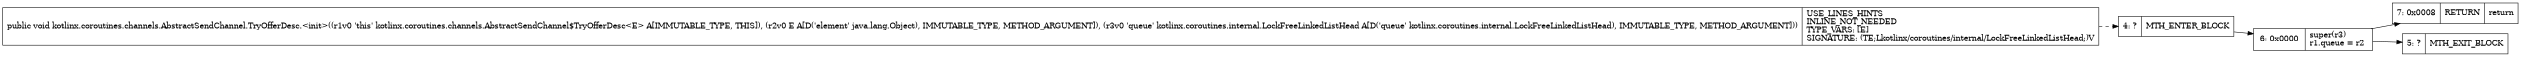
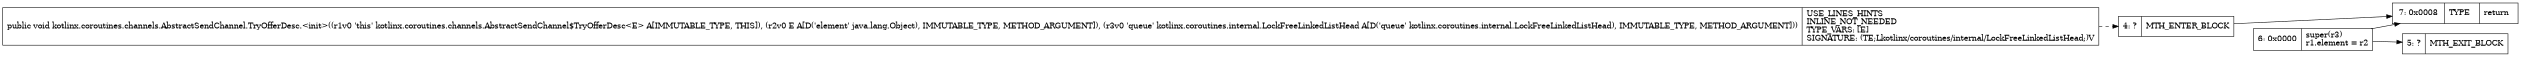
(2462, 13) -> (2460, 13)
(2241, 33) -> (2310, 20)
(2337, 43) -> (2337, 43)
